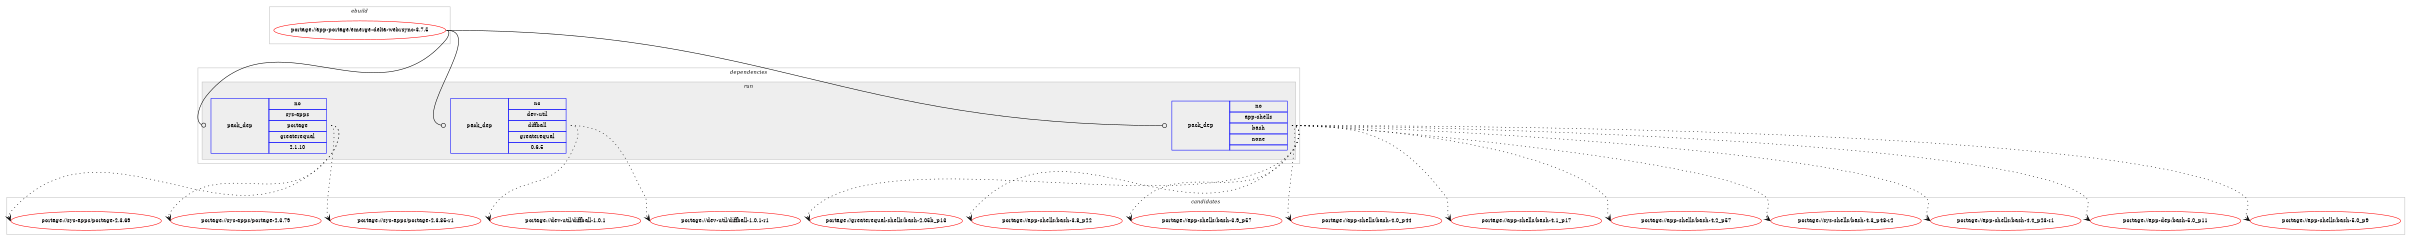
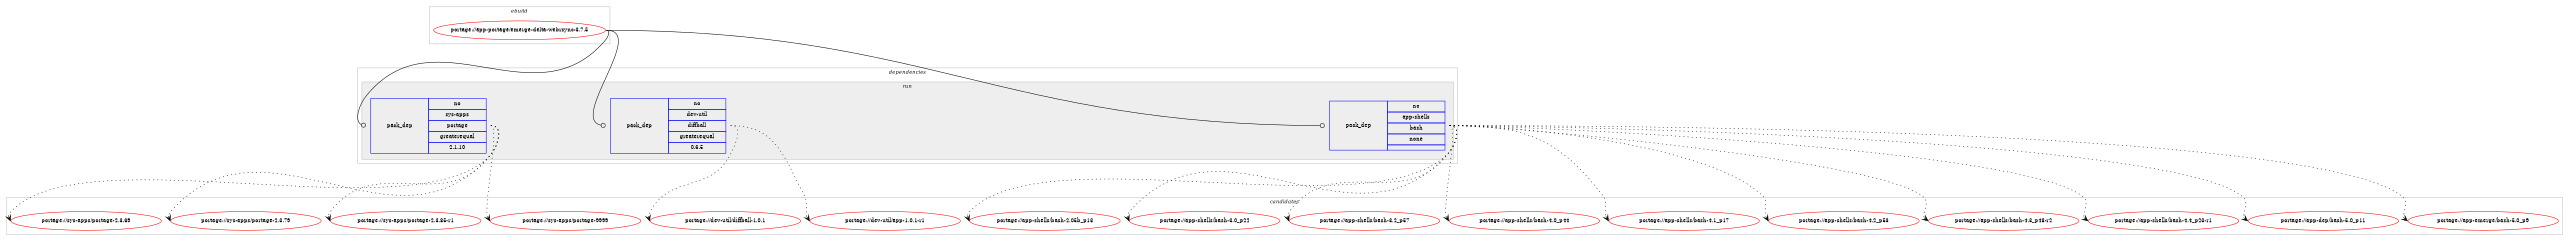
none -> (566, 221)
(725, 221) -> (885, 221)
(886, 221) -> (1045, 221)
(1047, 221) -> (1205, 221)
(1207, 221) -> (1365, 221)
(1686, 221) -> (1844, 221)
(1846, 221) -> (2004, 221)
(2325, 221) -> (2483, 221)
